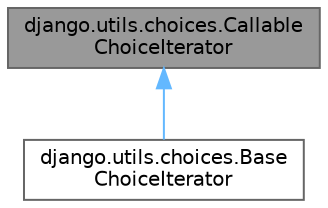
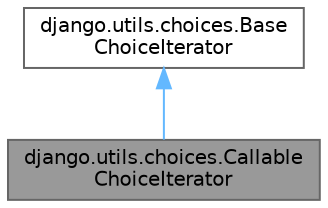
(164, 114) -> (164, 114)
